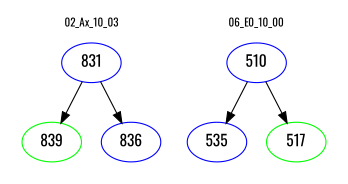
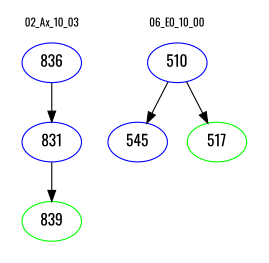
(109, 97) -> (52, 97)
(217, 142) -> (138, 142)
